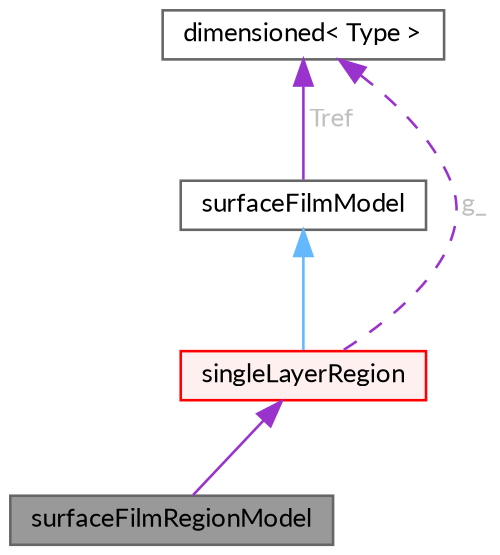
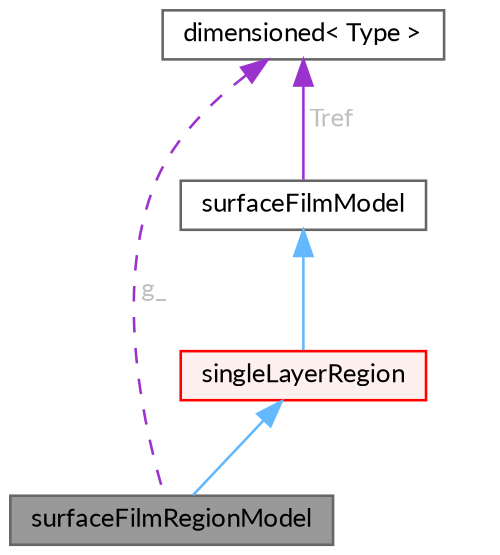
(455, 219) -> (135, 268)
(228, 458) -> (228, 458)
